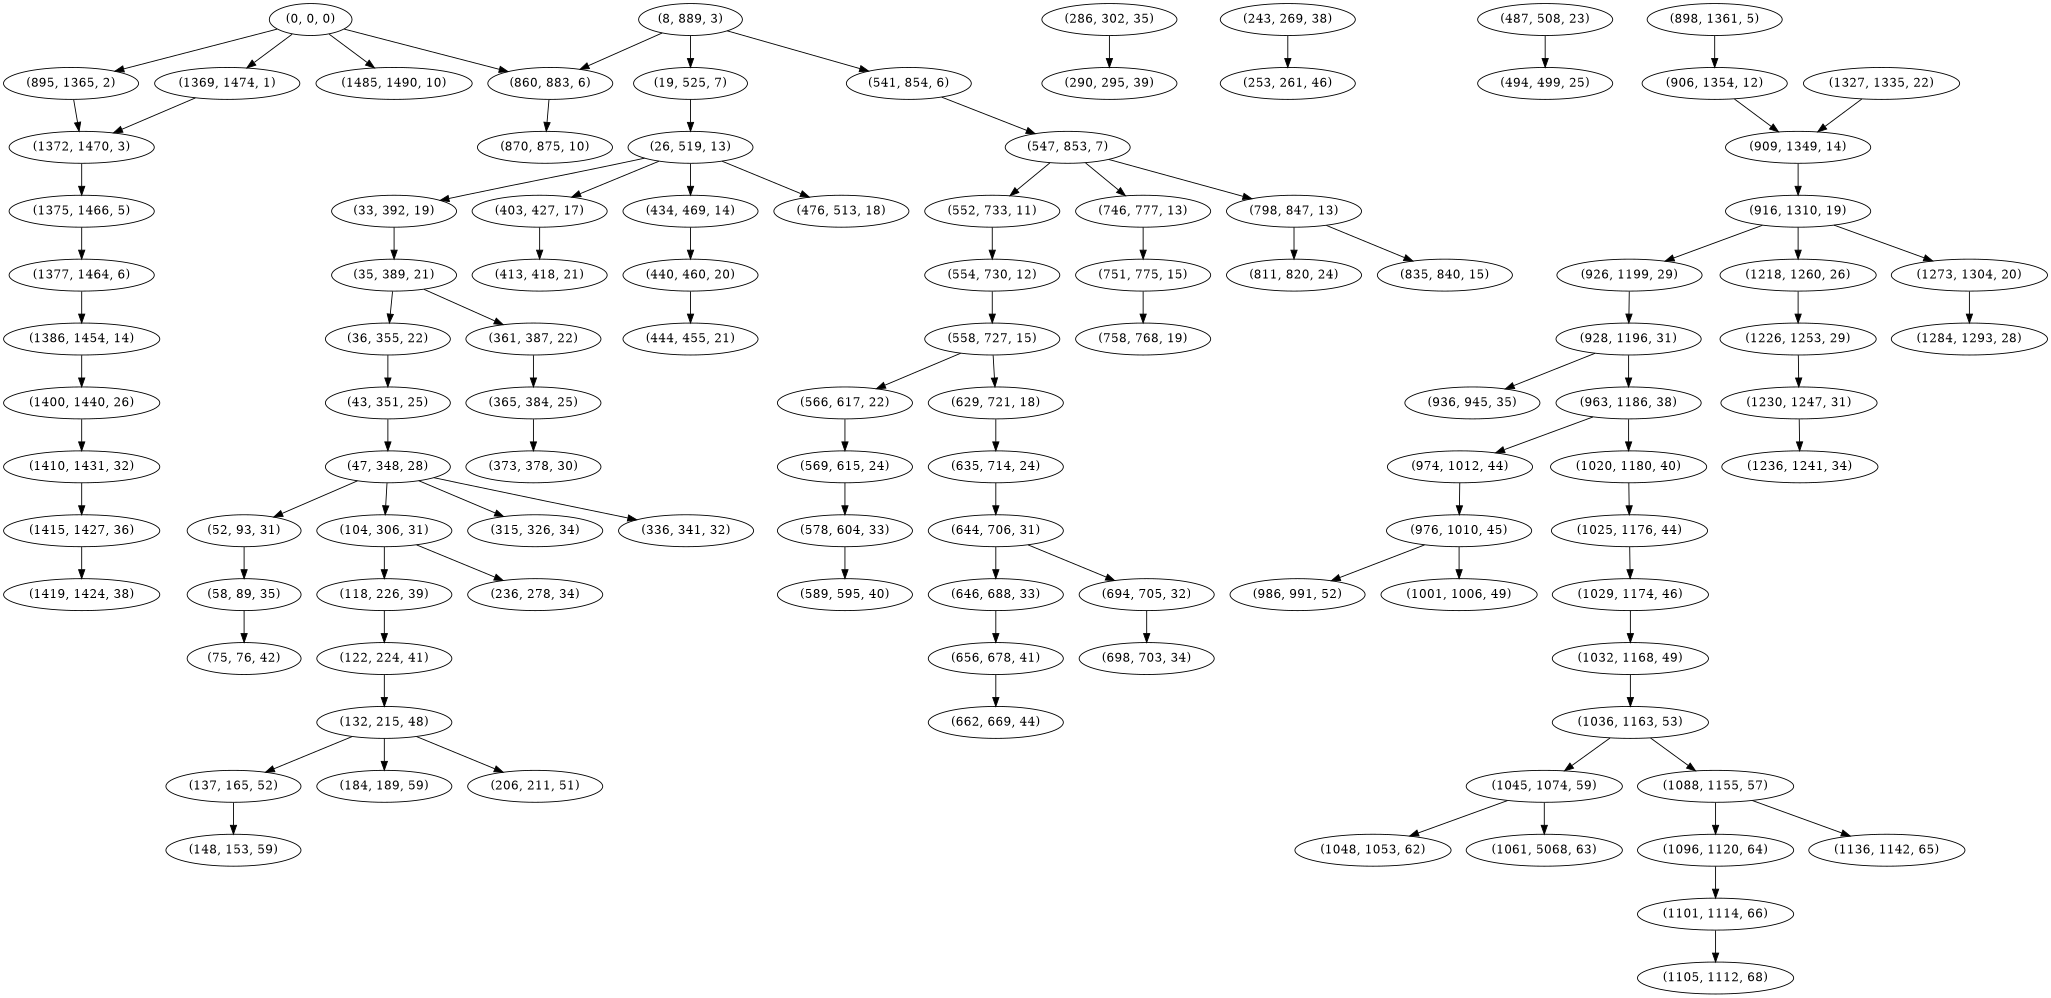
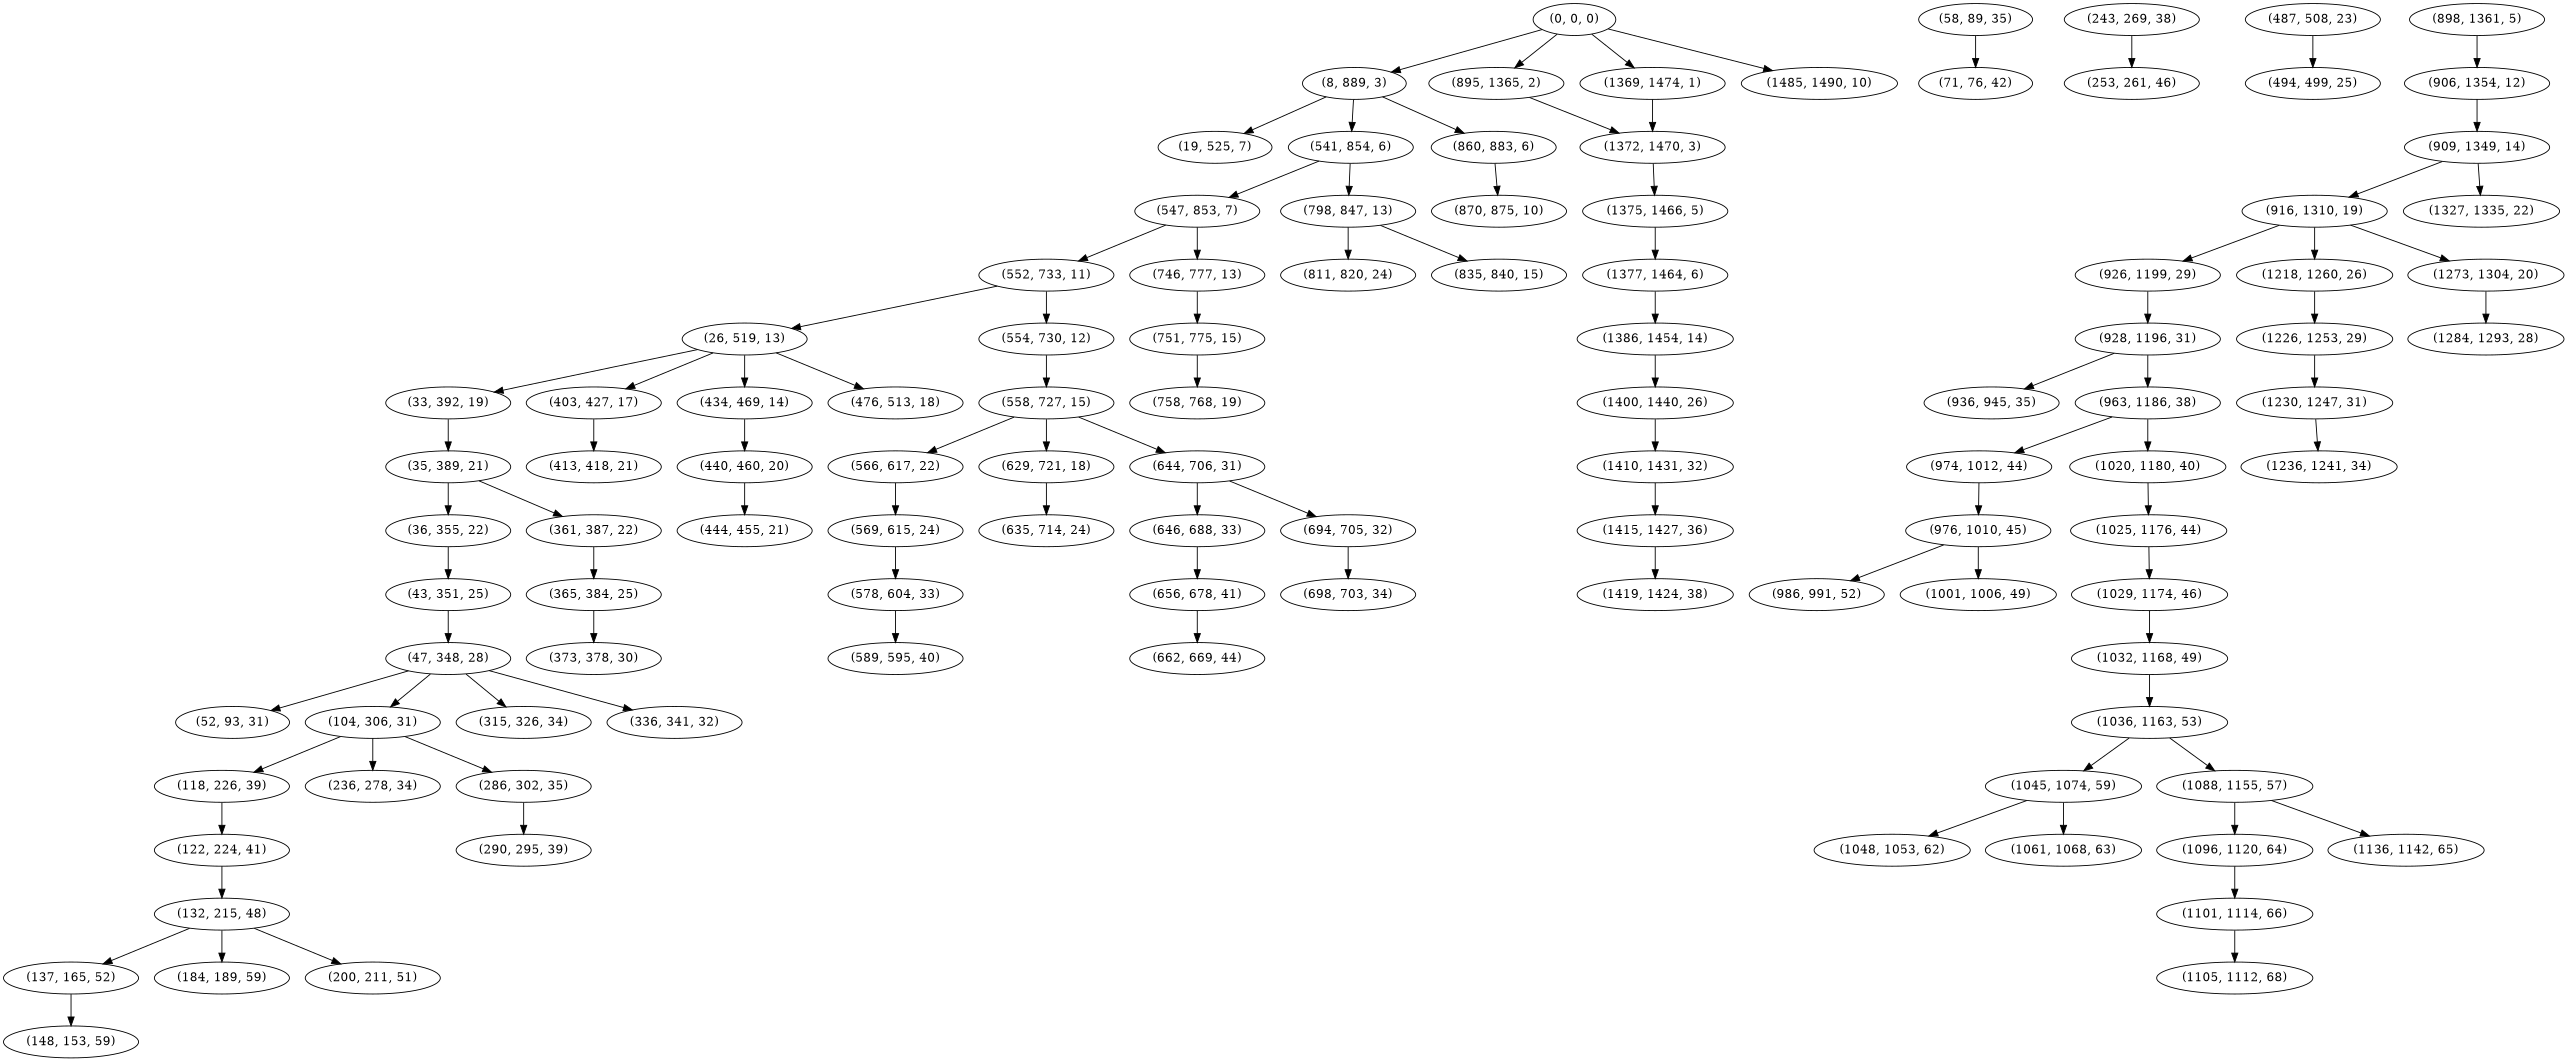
(422, 49) -> (1471, 50)
(691, 111) -> (899, 306)
(1843, 113) -> (2479, 175)
(1176, 178) -> (1350, 175)
(996, 494) -> (1118, 433)
(244, 558) -> none
(244, 659) -> (1976, 83)
none -> (444, 753)
(535, 786) -> (373, 978)
(1544, 850) -> (2063, 850)
